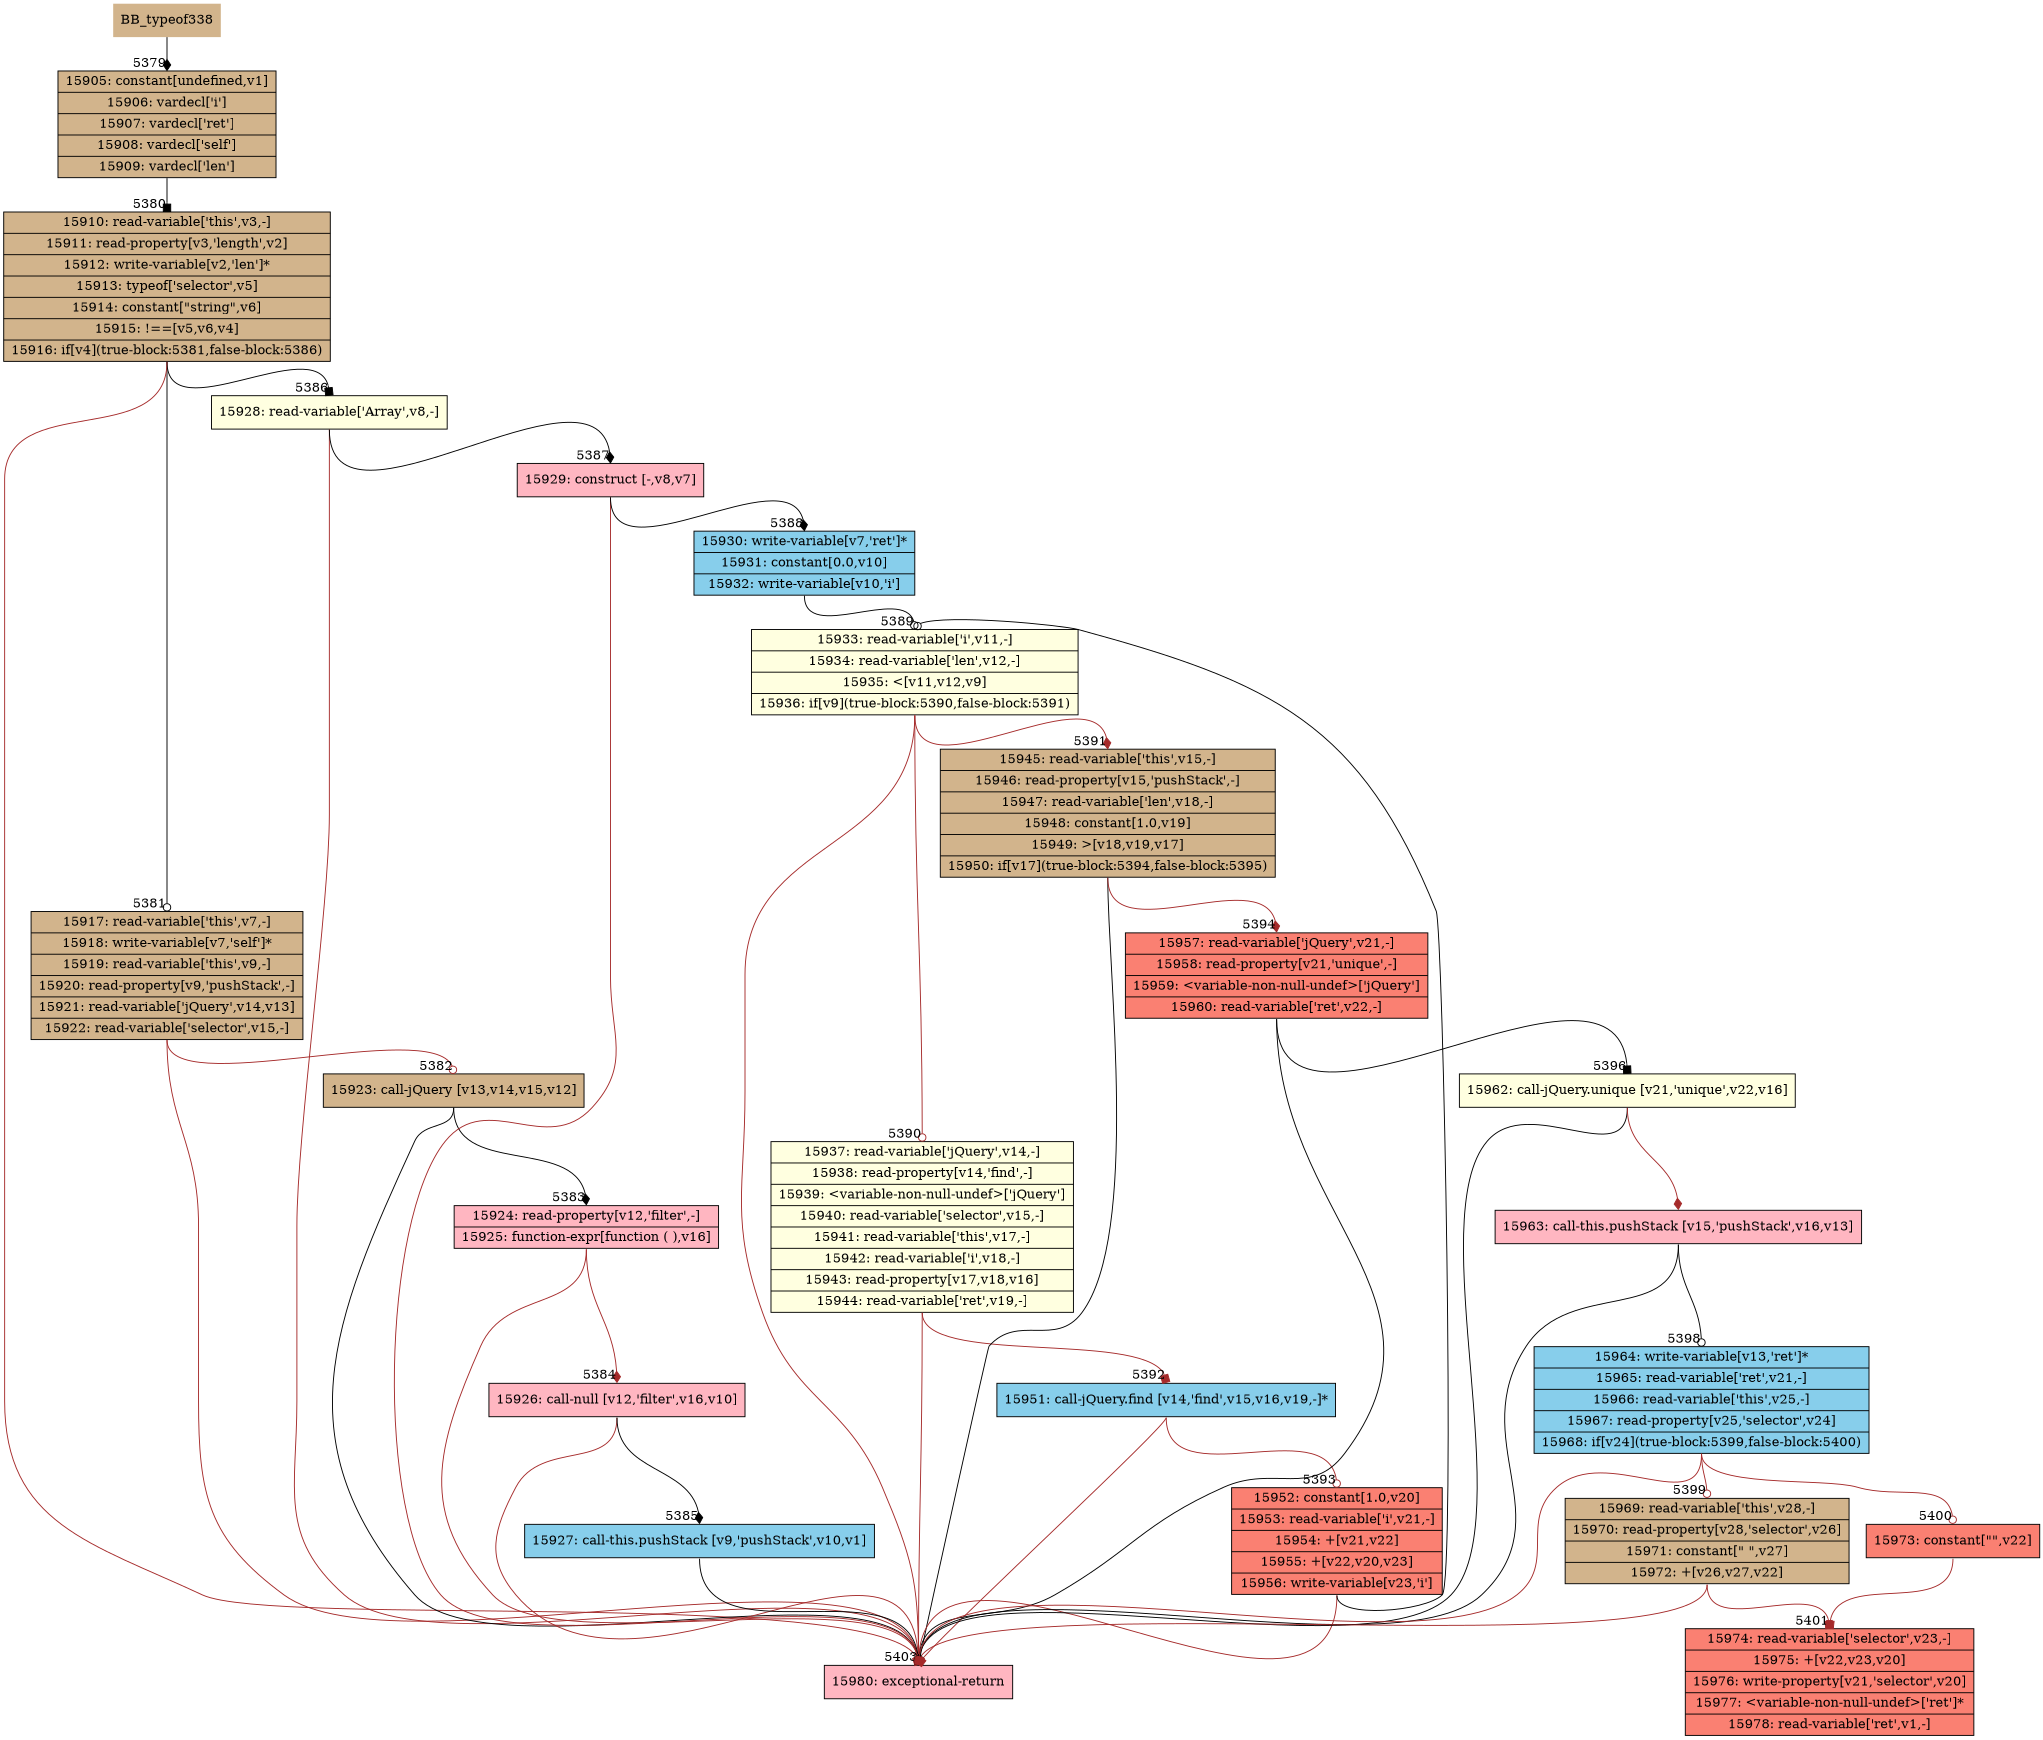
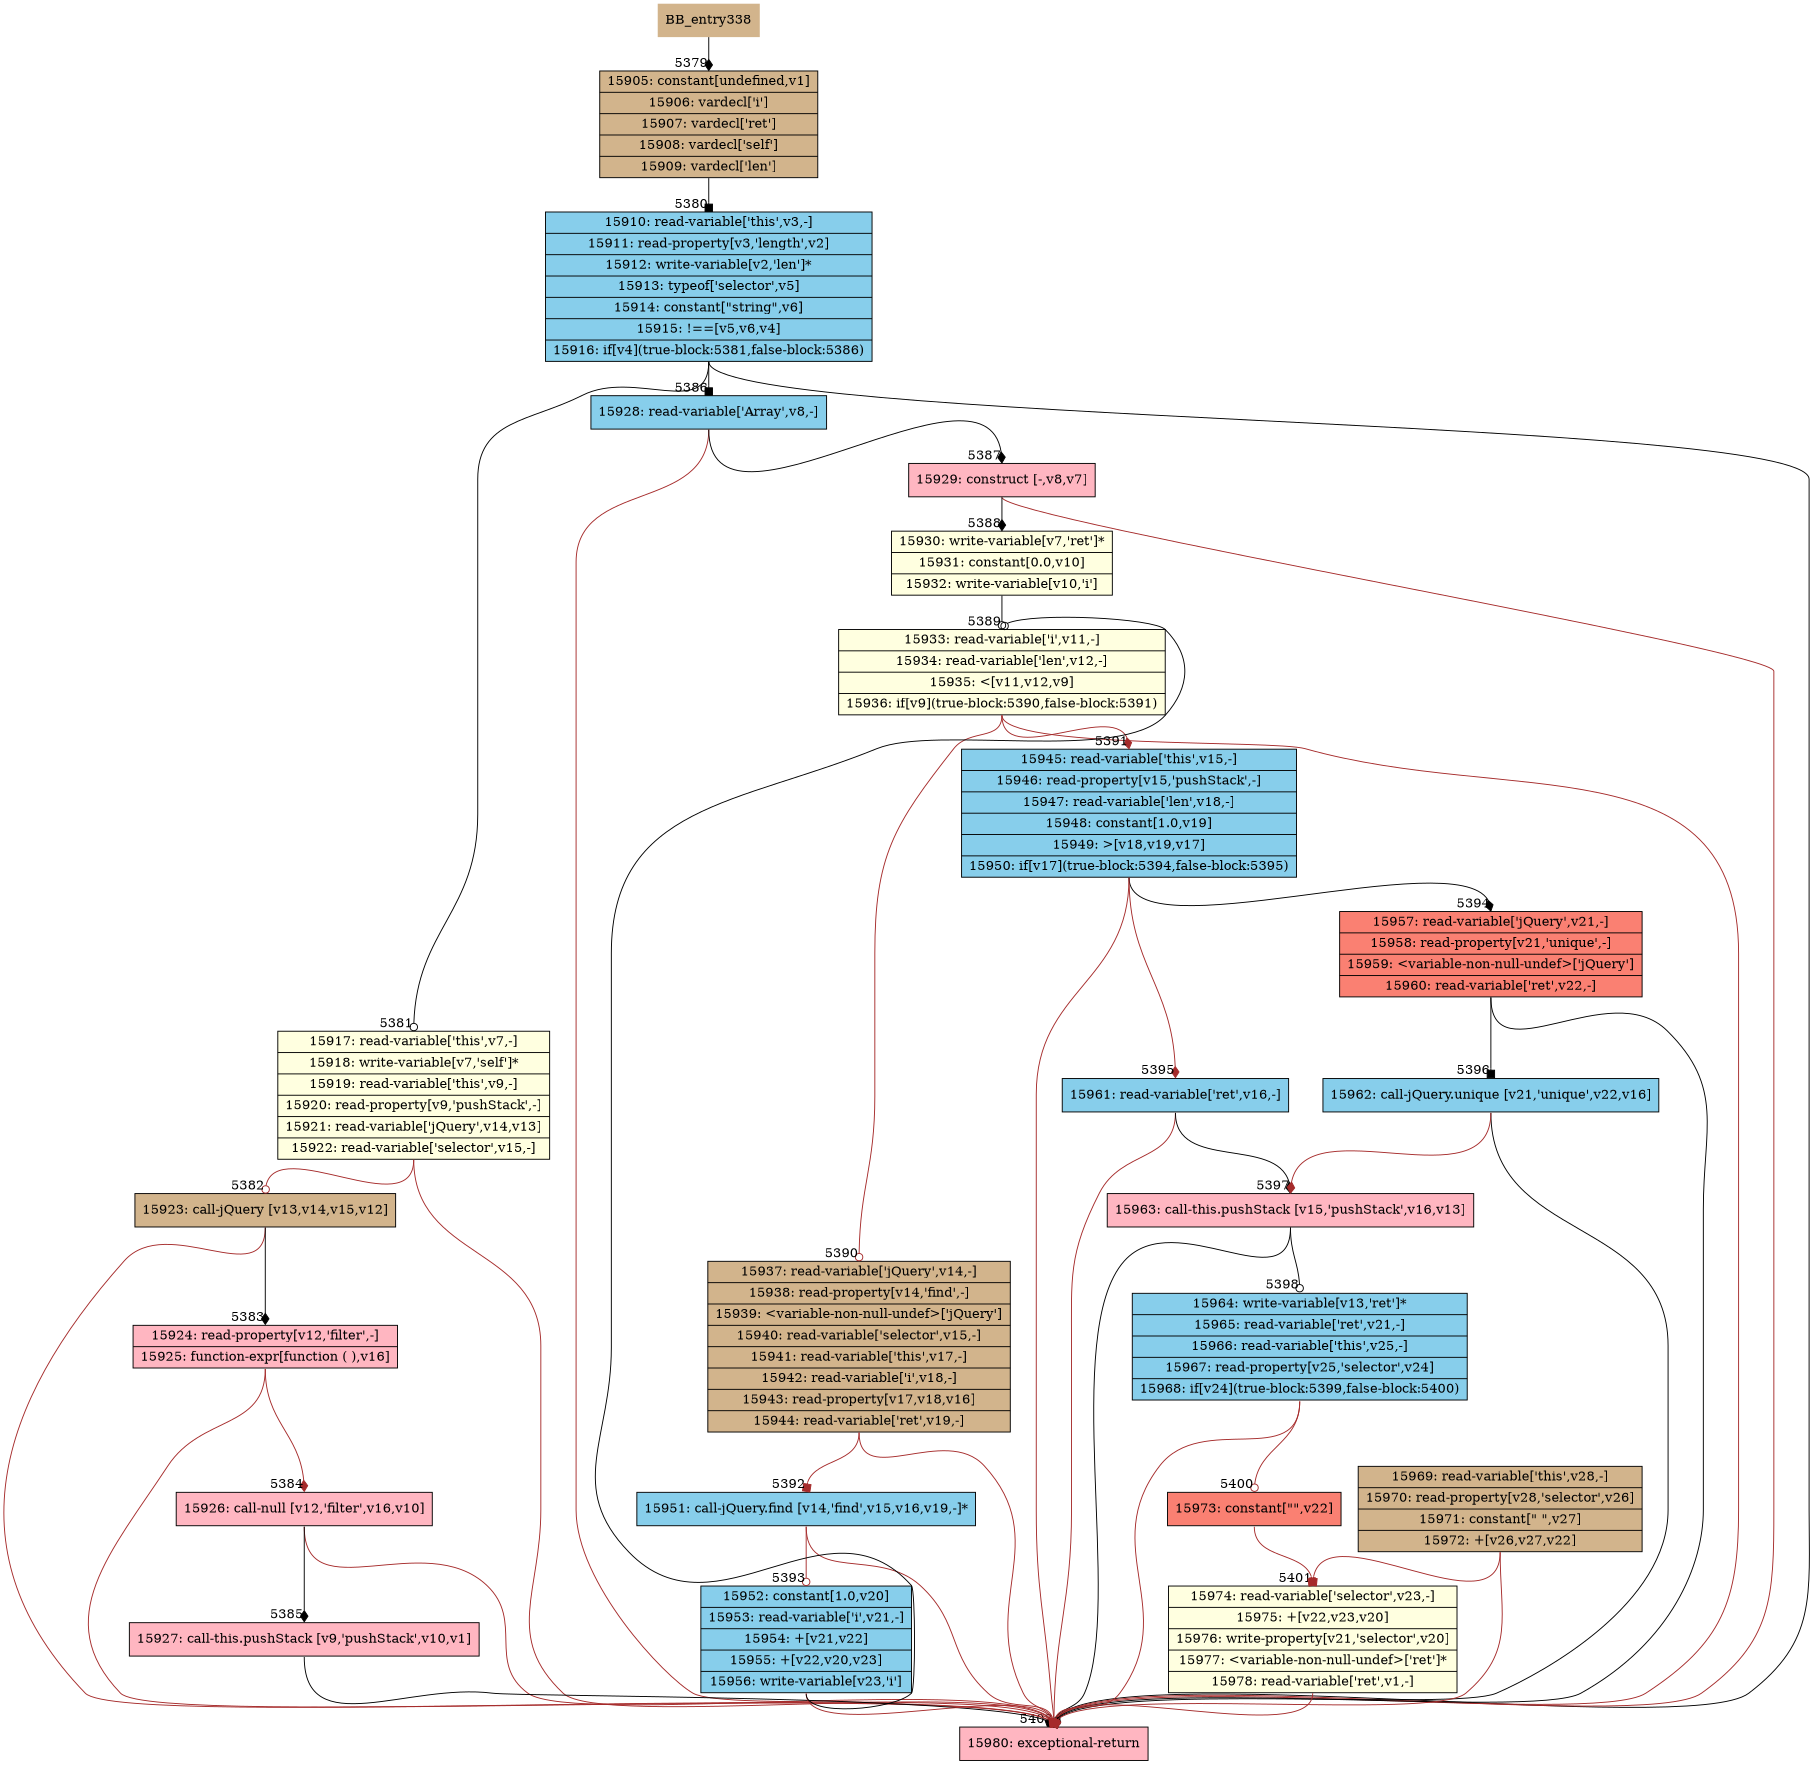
(167, 20) -> (709, 20)
(167, 287) -> (709, 287)
(329, 412) -> (709, 412)
(804, 563) -> (1002, 563)
(1108, 813) -> (1129, 813)
(1187, 906) -> (1305, 895)
(167, 976) -> (414, 1095)
(1627, 1091) -> (1491, 1095)
none -> (1175, 1095)
(922, 1227) -> (859, 1347)
(1086, 1303) -> (1036, 1285)
(5, 1339) -> (1809, 889)
(1704, 1472) -> none
(700, 1541) -> (304, 1639)
(1337, 1541) -> (806, 1639)
(409, 1587) -> (121, 1701)
(1830, 1682) -> (1313, 1639)
none -> (1188, 1710)
